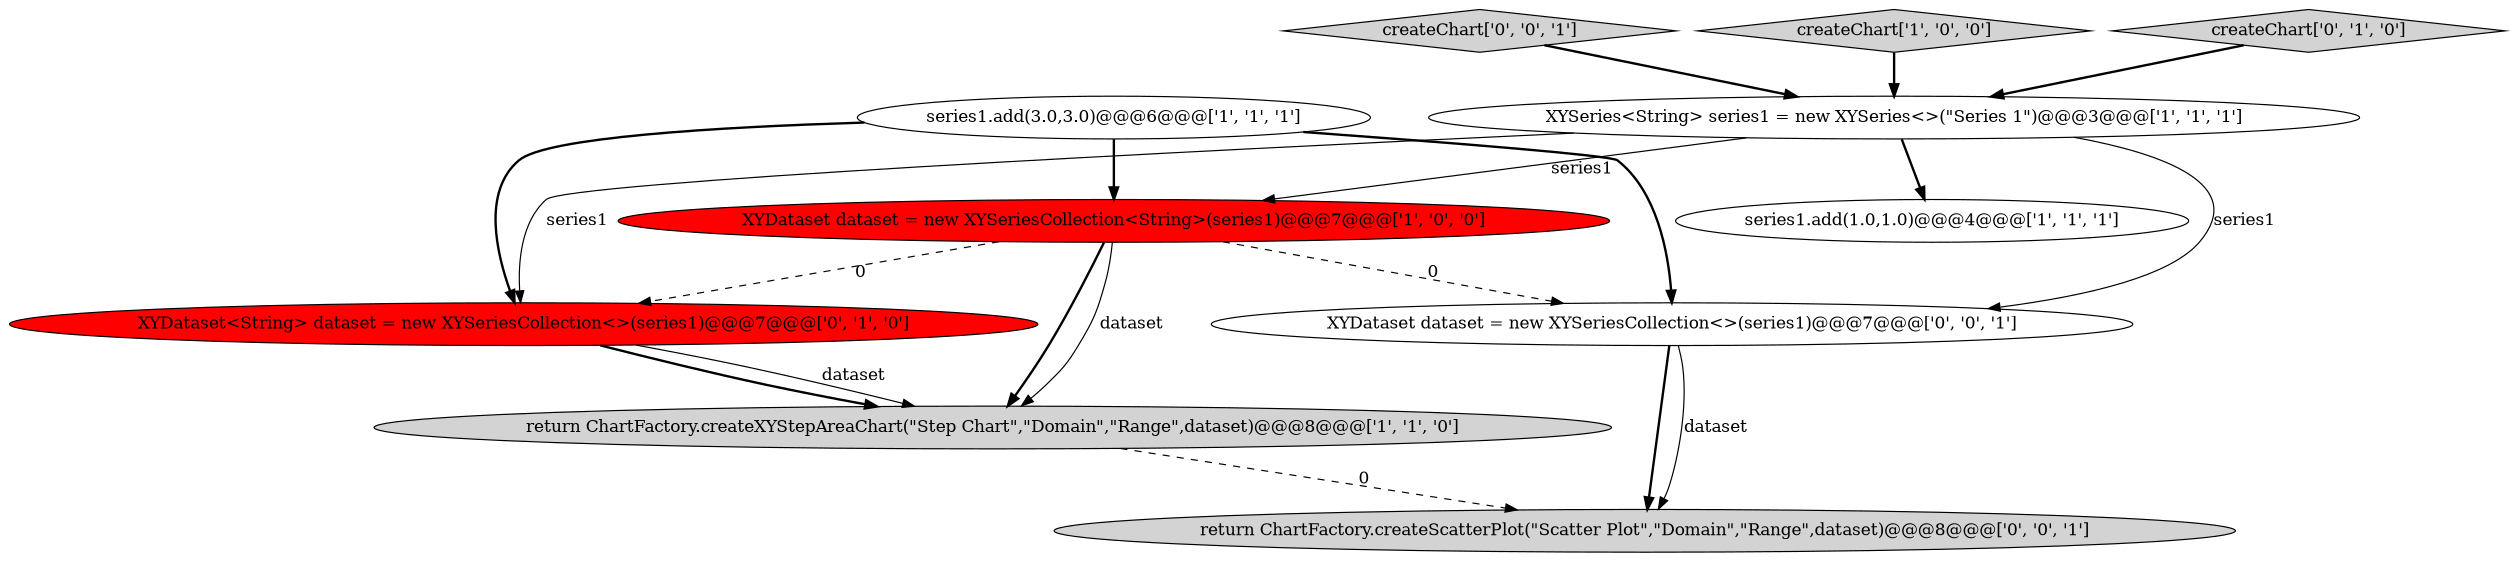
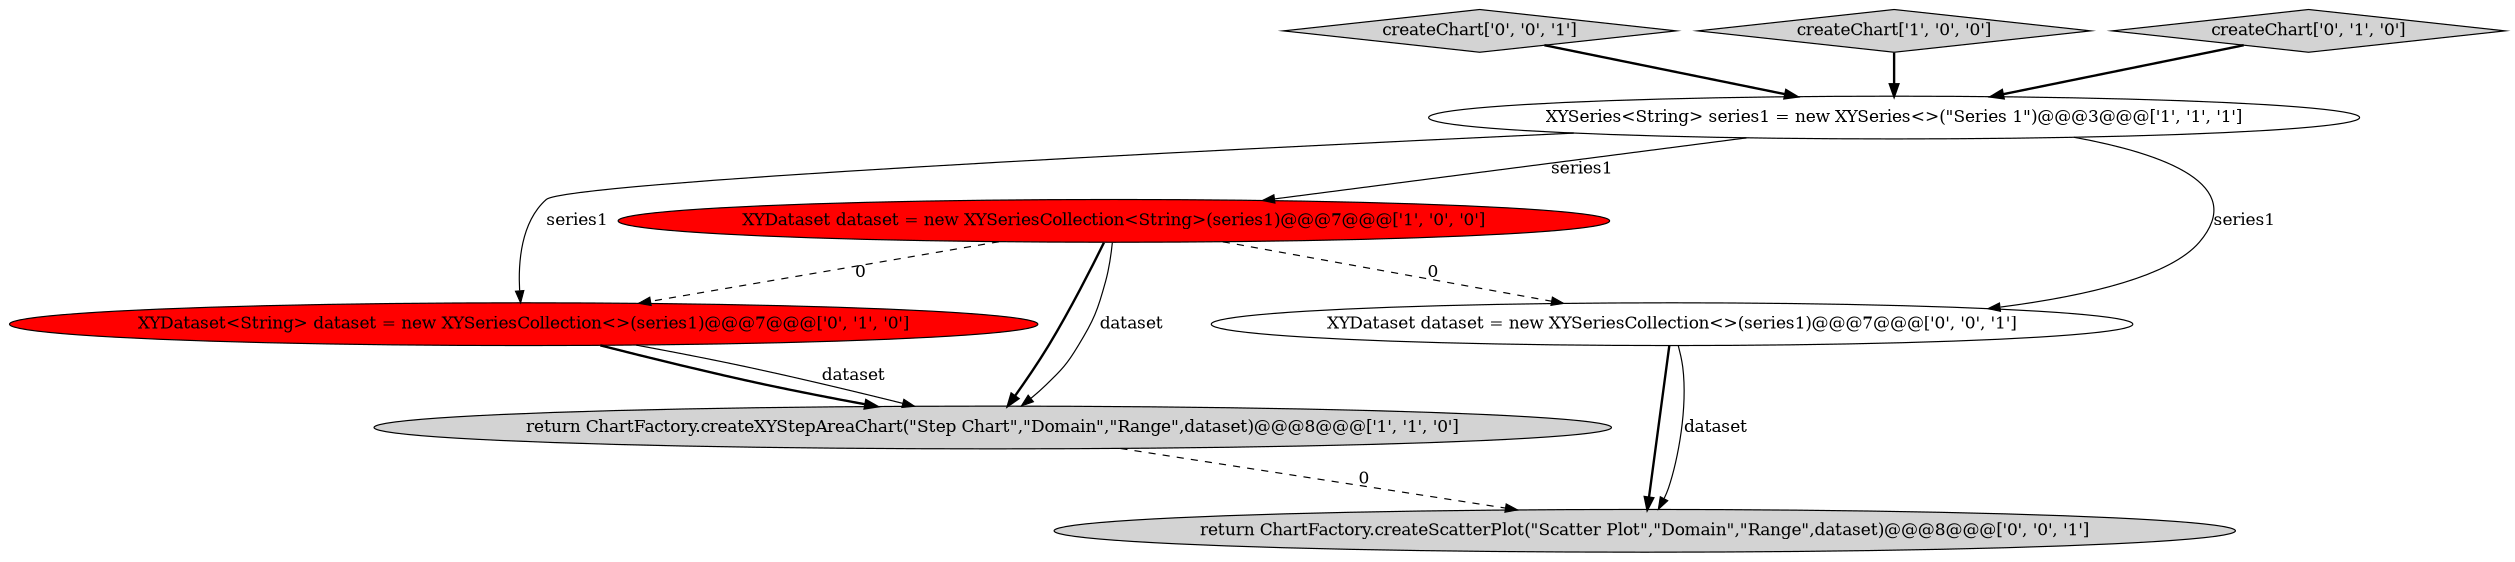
(1114, 118) -> none
(1932, 221) -> none
